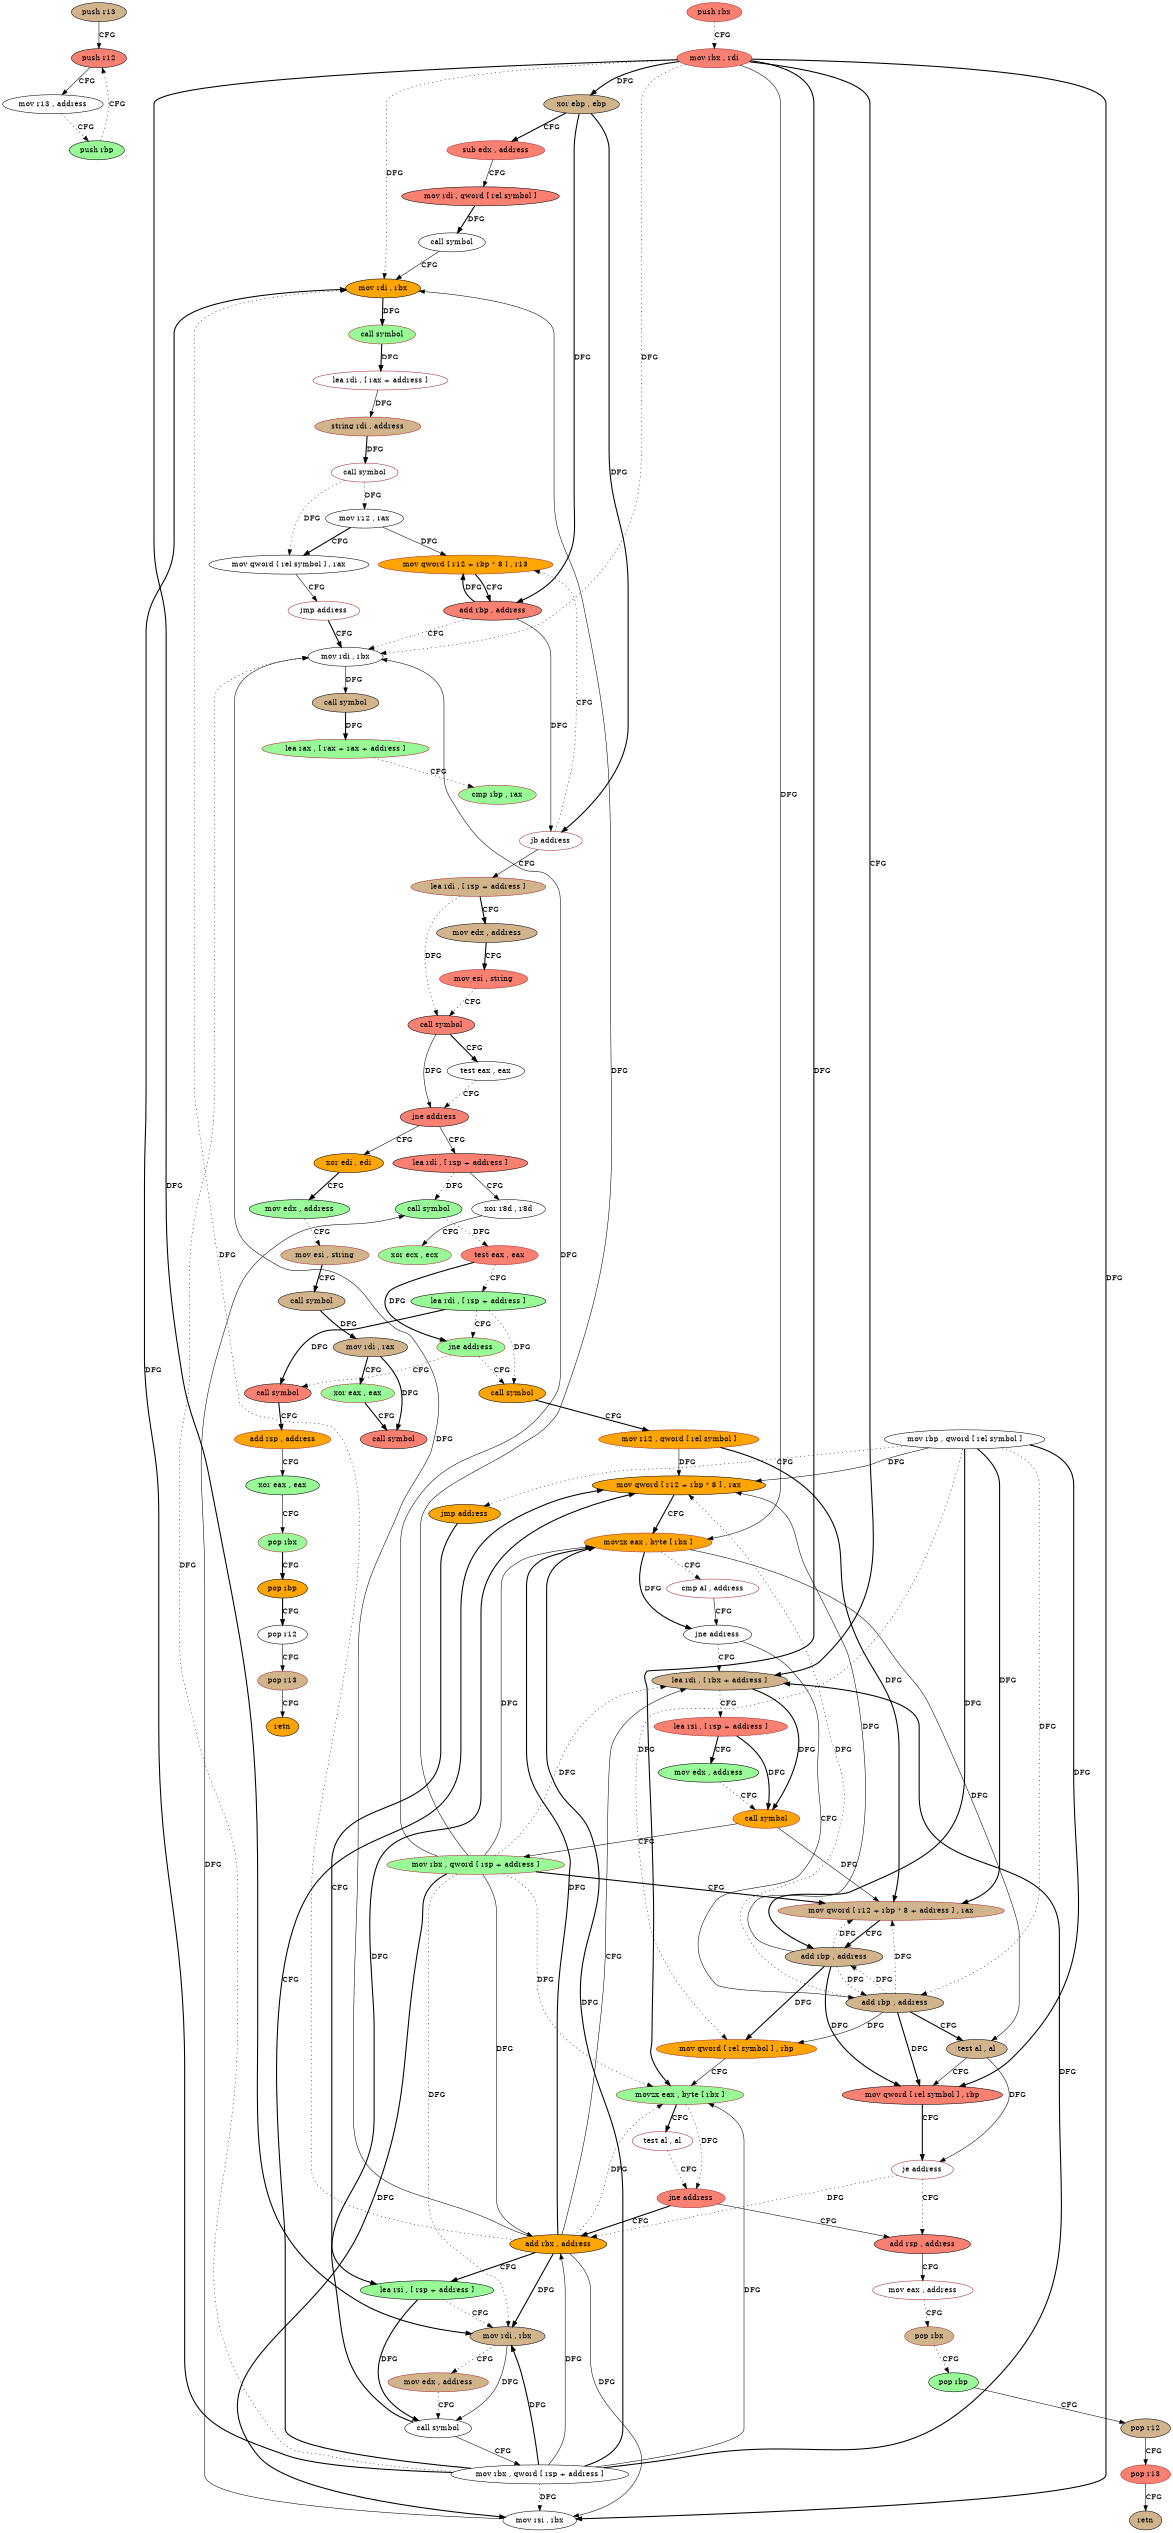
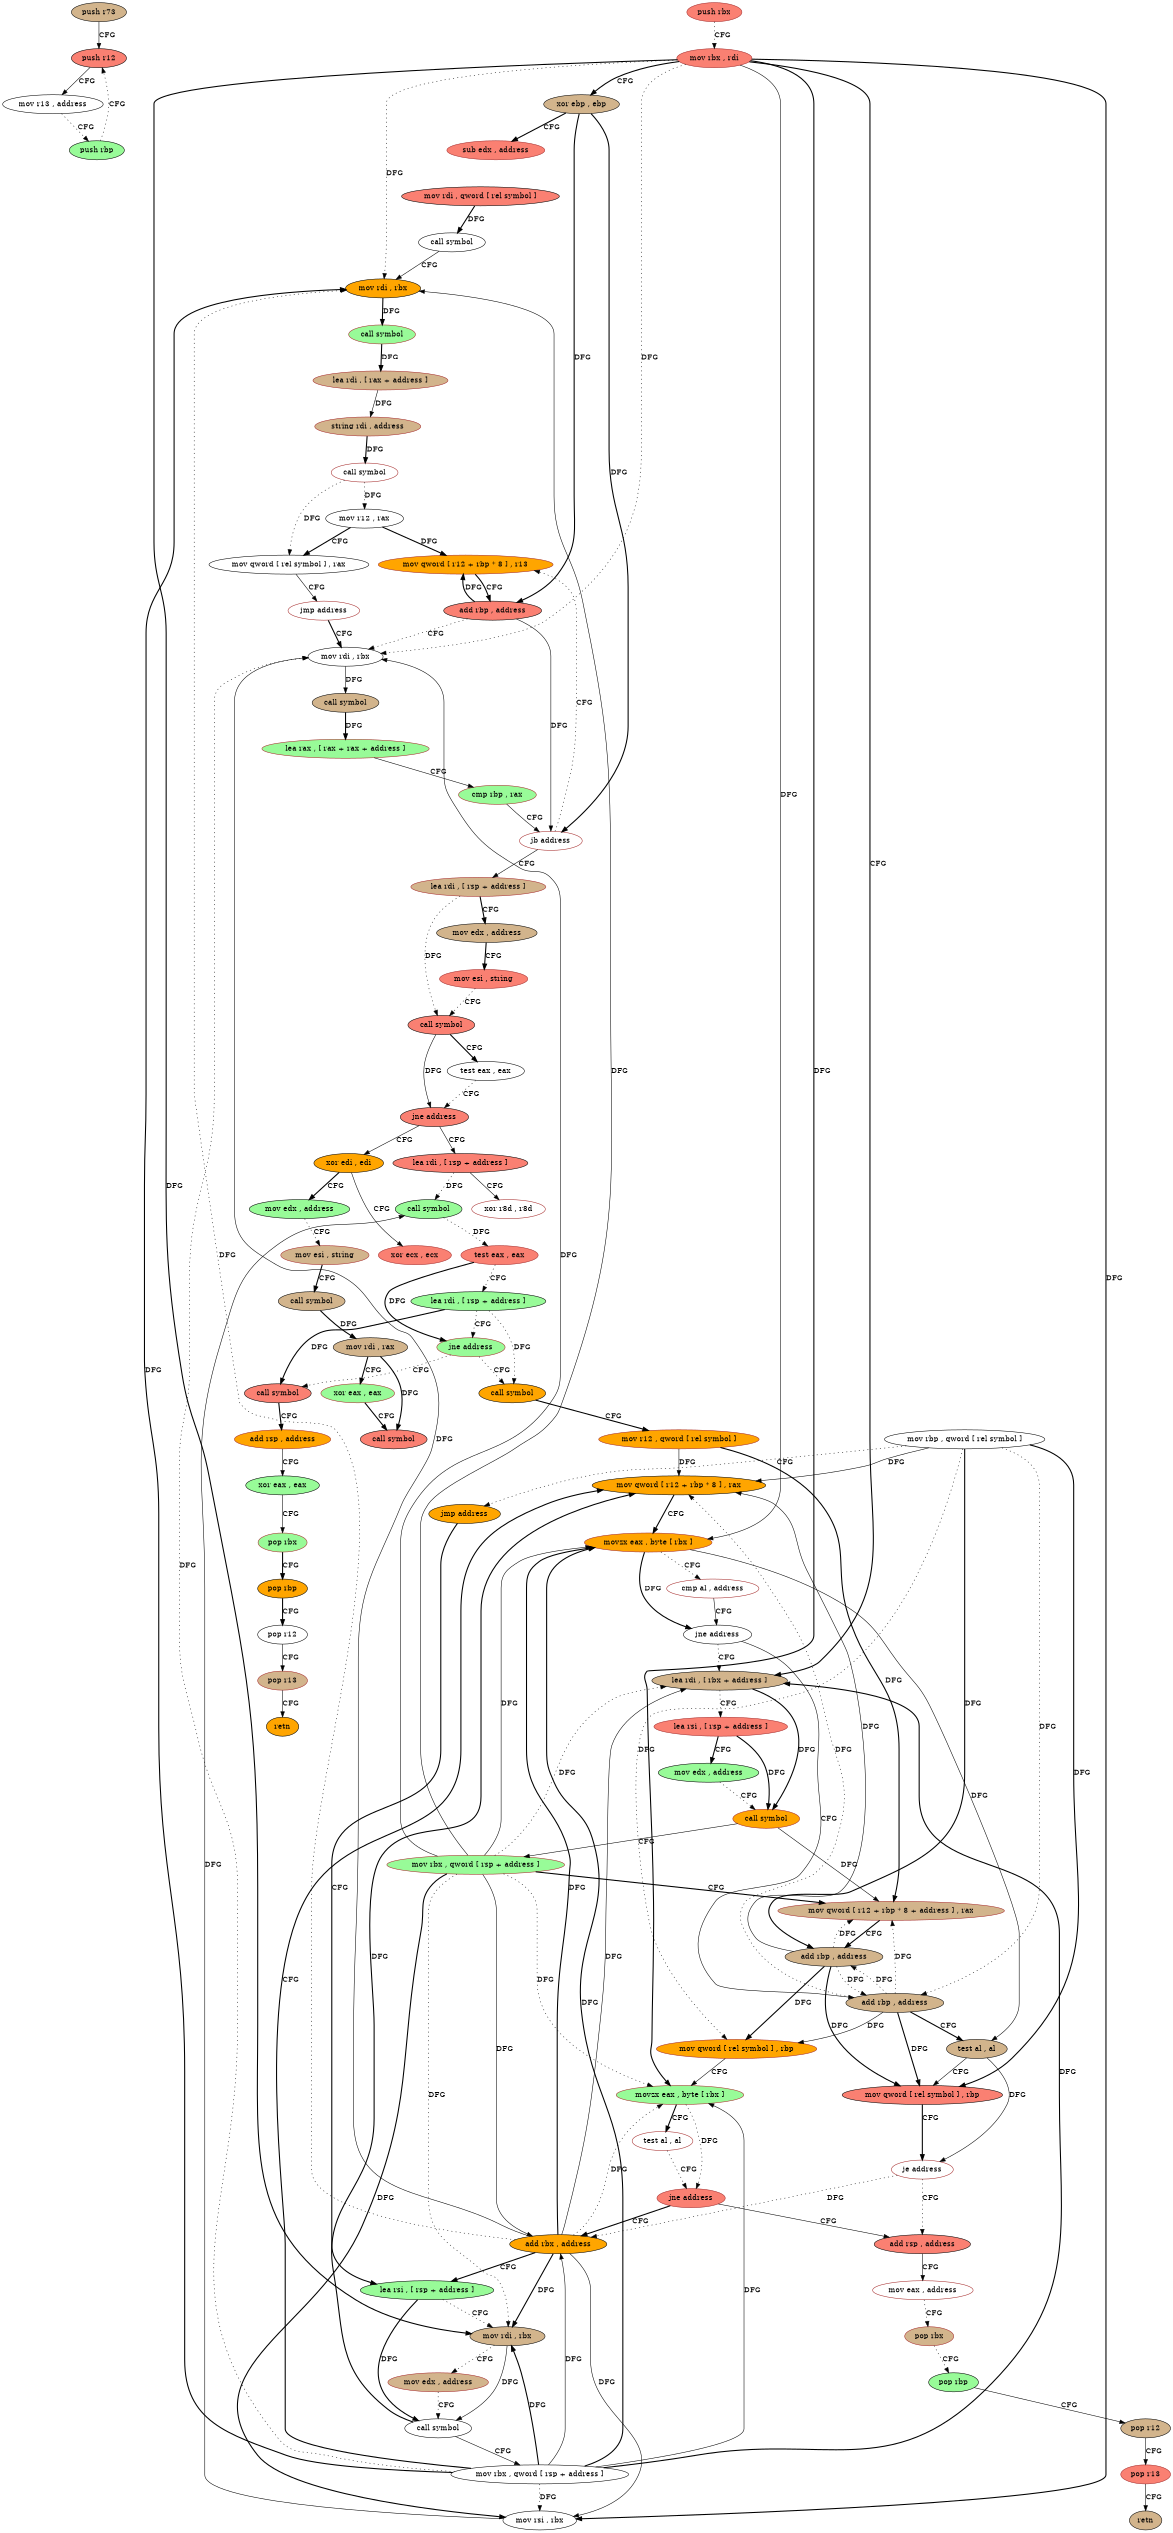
(99, 12) -> (99, 12)
(625, 81) -> (625, 81)
(489, 171) -> none
(380, 380) -> (380, 380)
(412, 540) -> (412, 540)
(421, 772) -> (421, 772)
none -> (521, 817)
(509, 1209) -> (509, 1209)
(449, 1225) -> (369, 1212)
(415, 1255) -> (415, 1255)
(1000, 1679) -> none
(614, 1957) -> (614, 1957)
